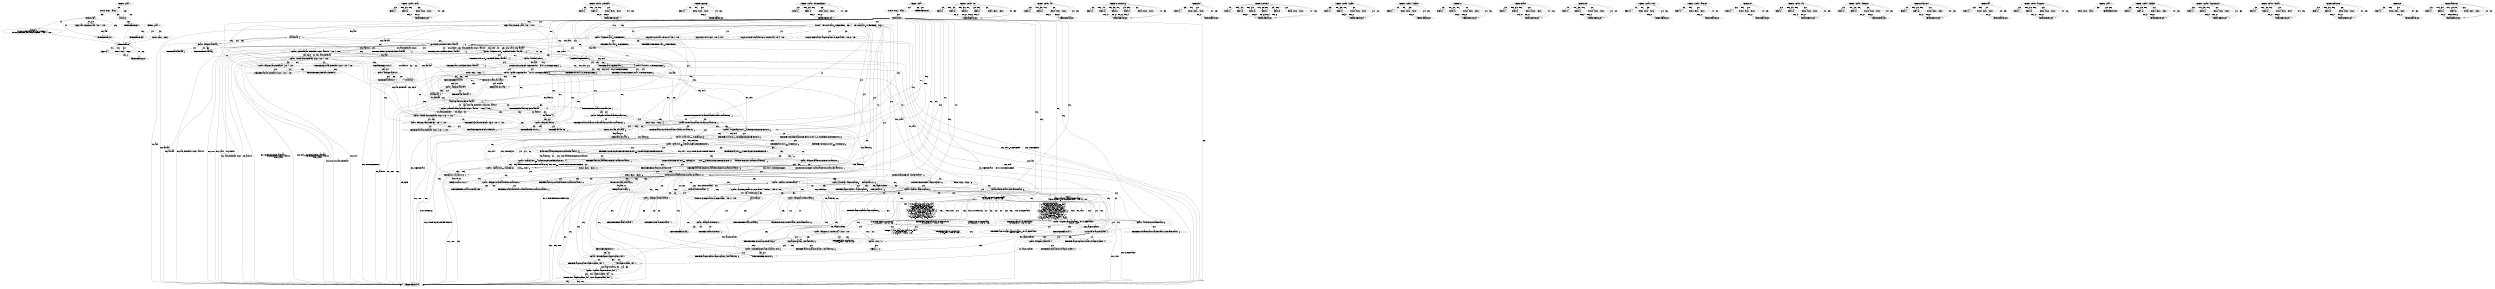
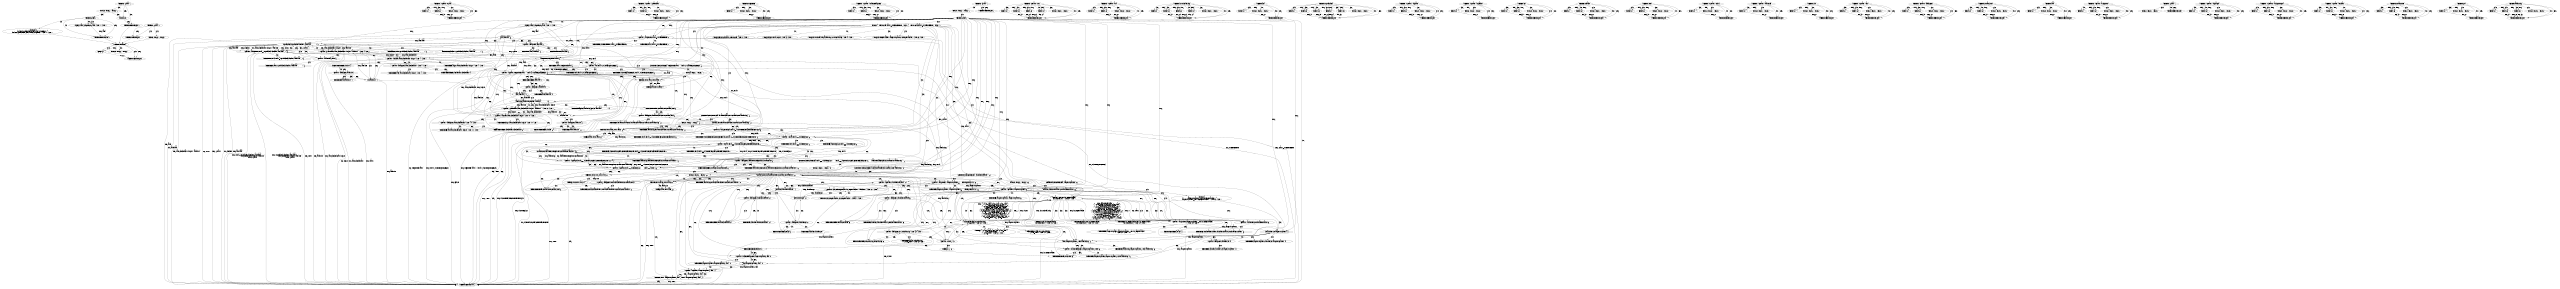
(828, 227) -> (1004, 222)
